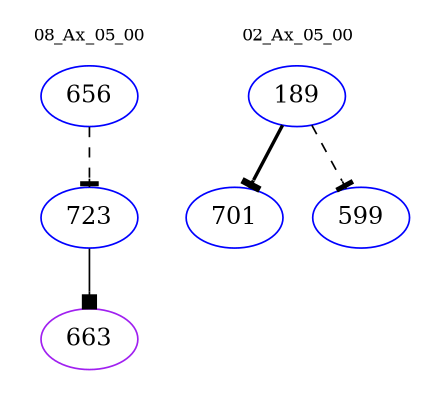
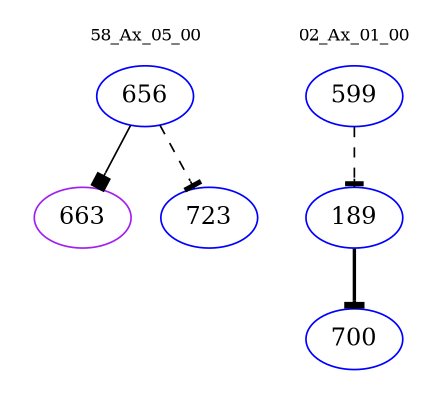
(89, 36) -> (146, 36)
(298, 36) -> (354, 36)
(327, 153) -> (354, 153)
(235, 218) -> (354, 339)
(89, 270) -> (118, 149)
